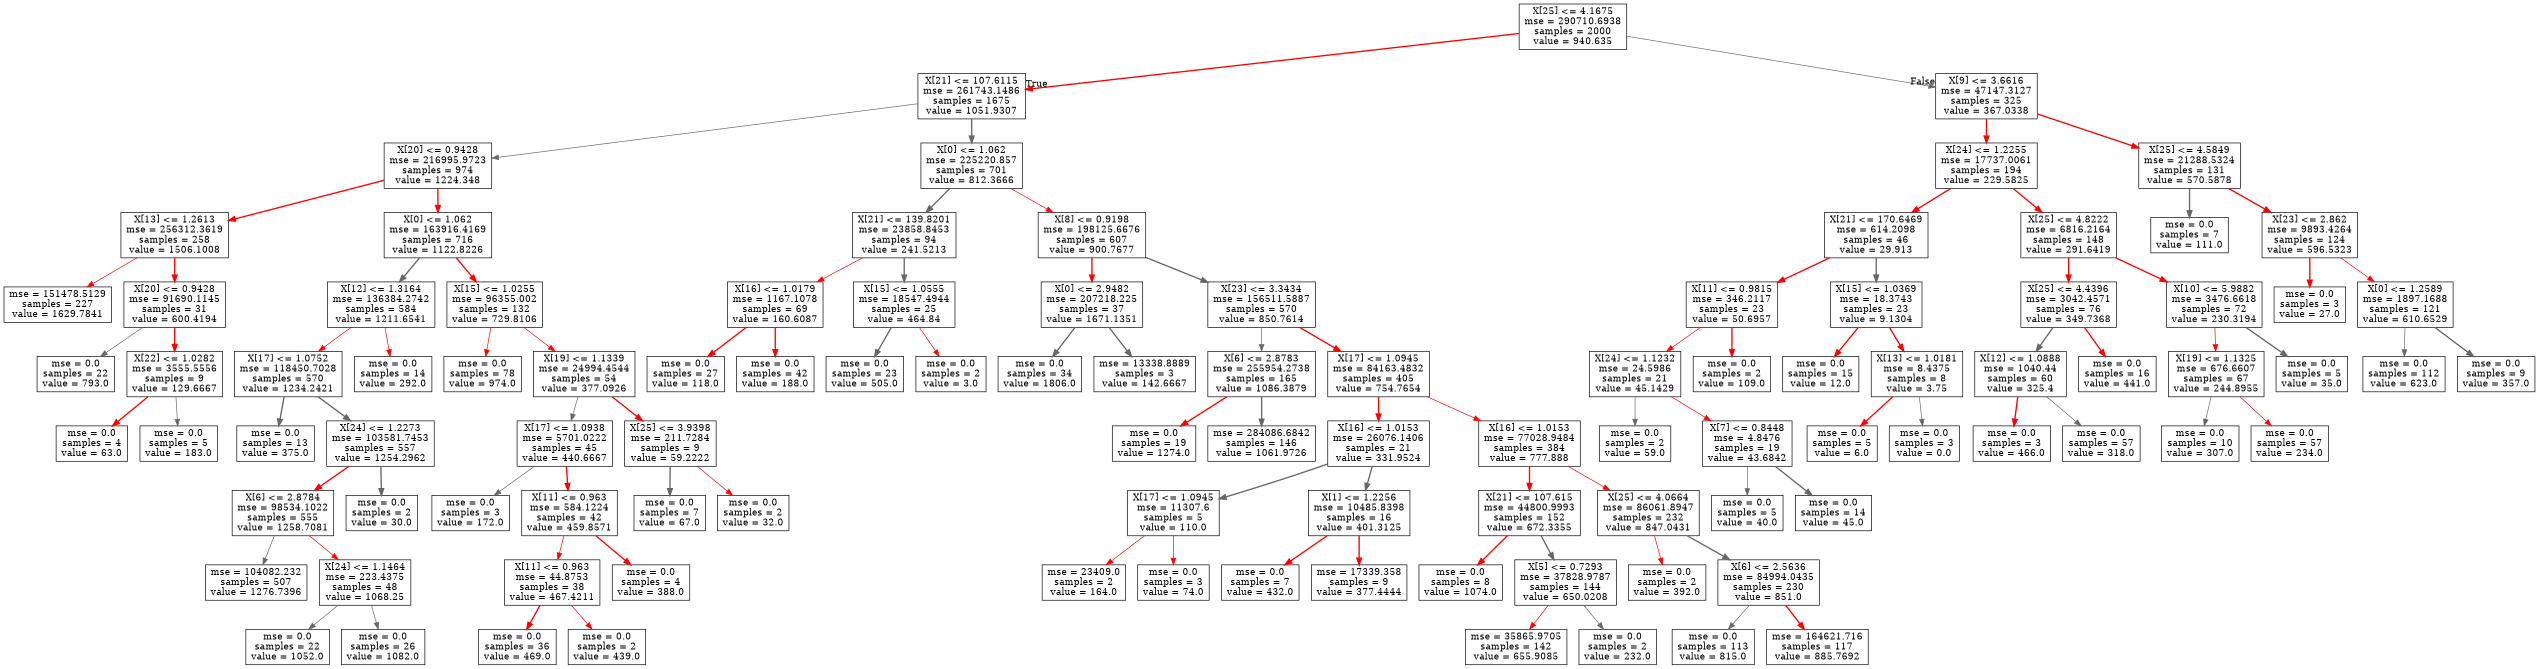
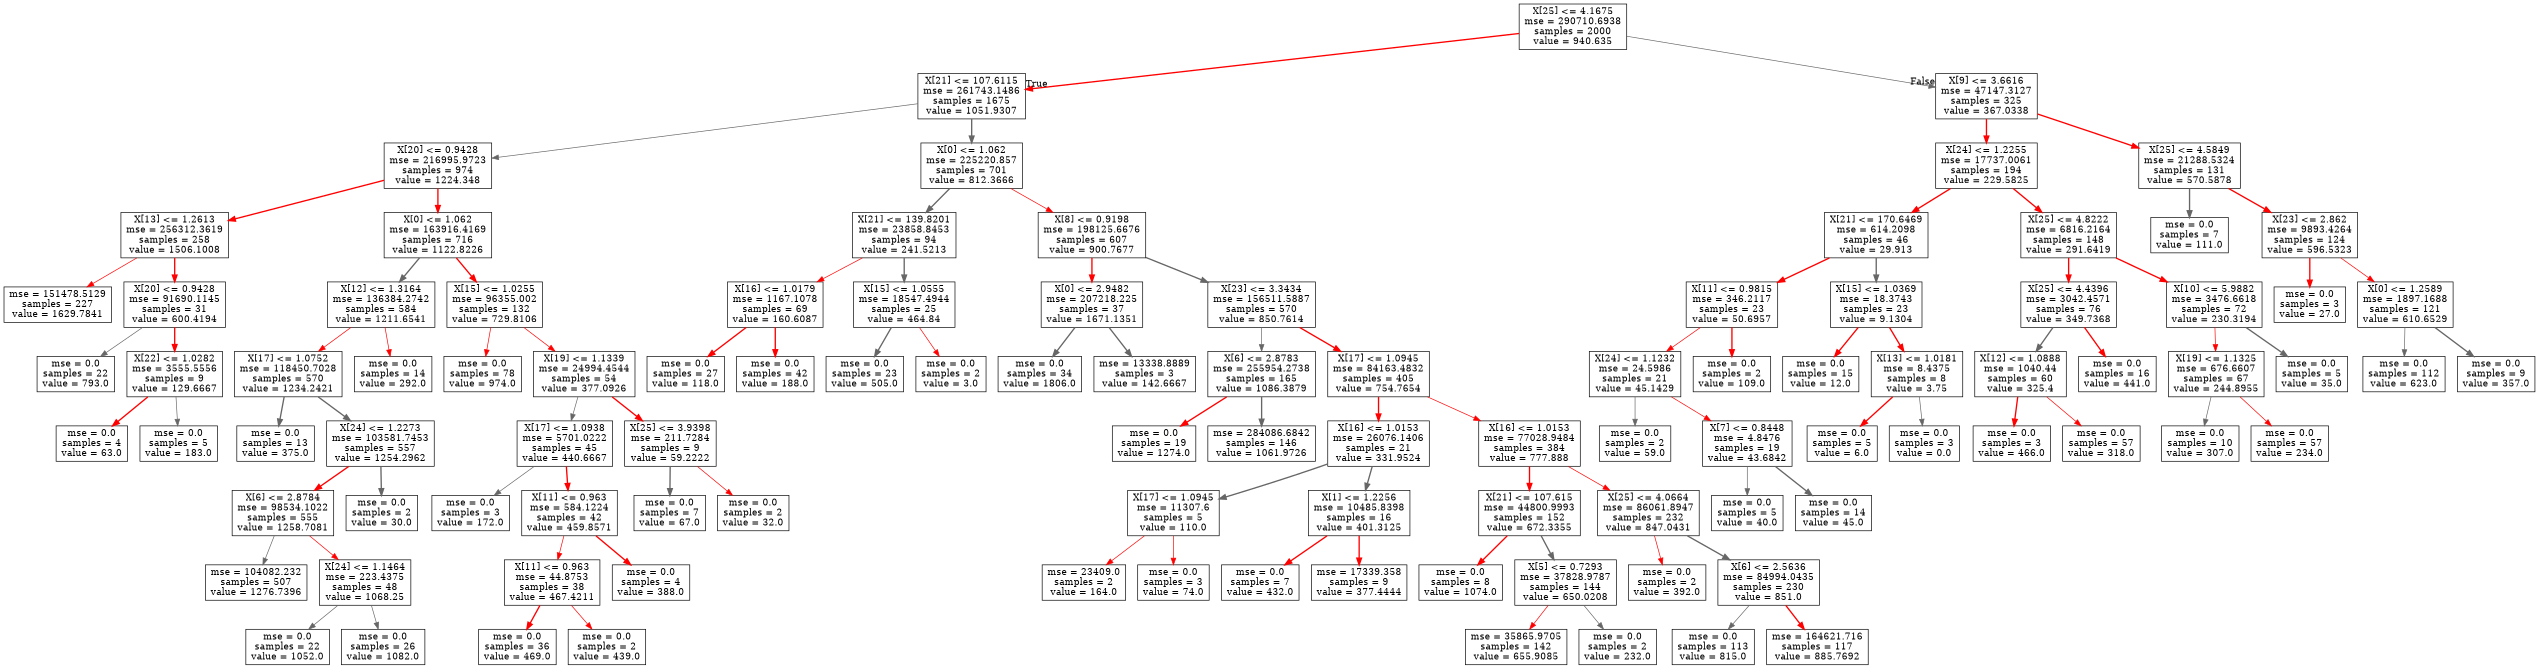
(2061, 409) -> (2061, 409)
